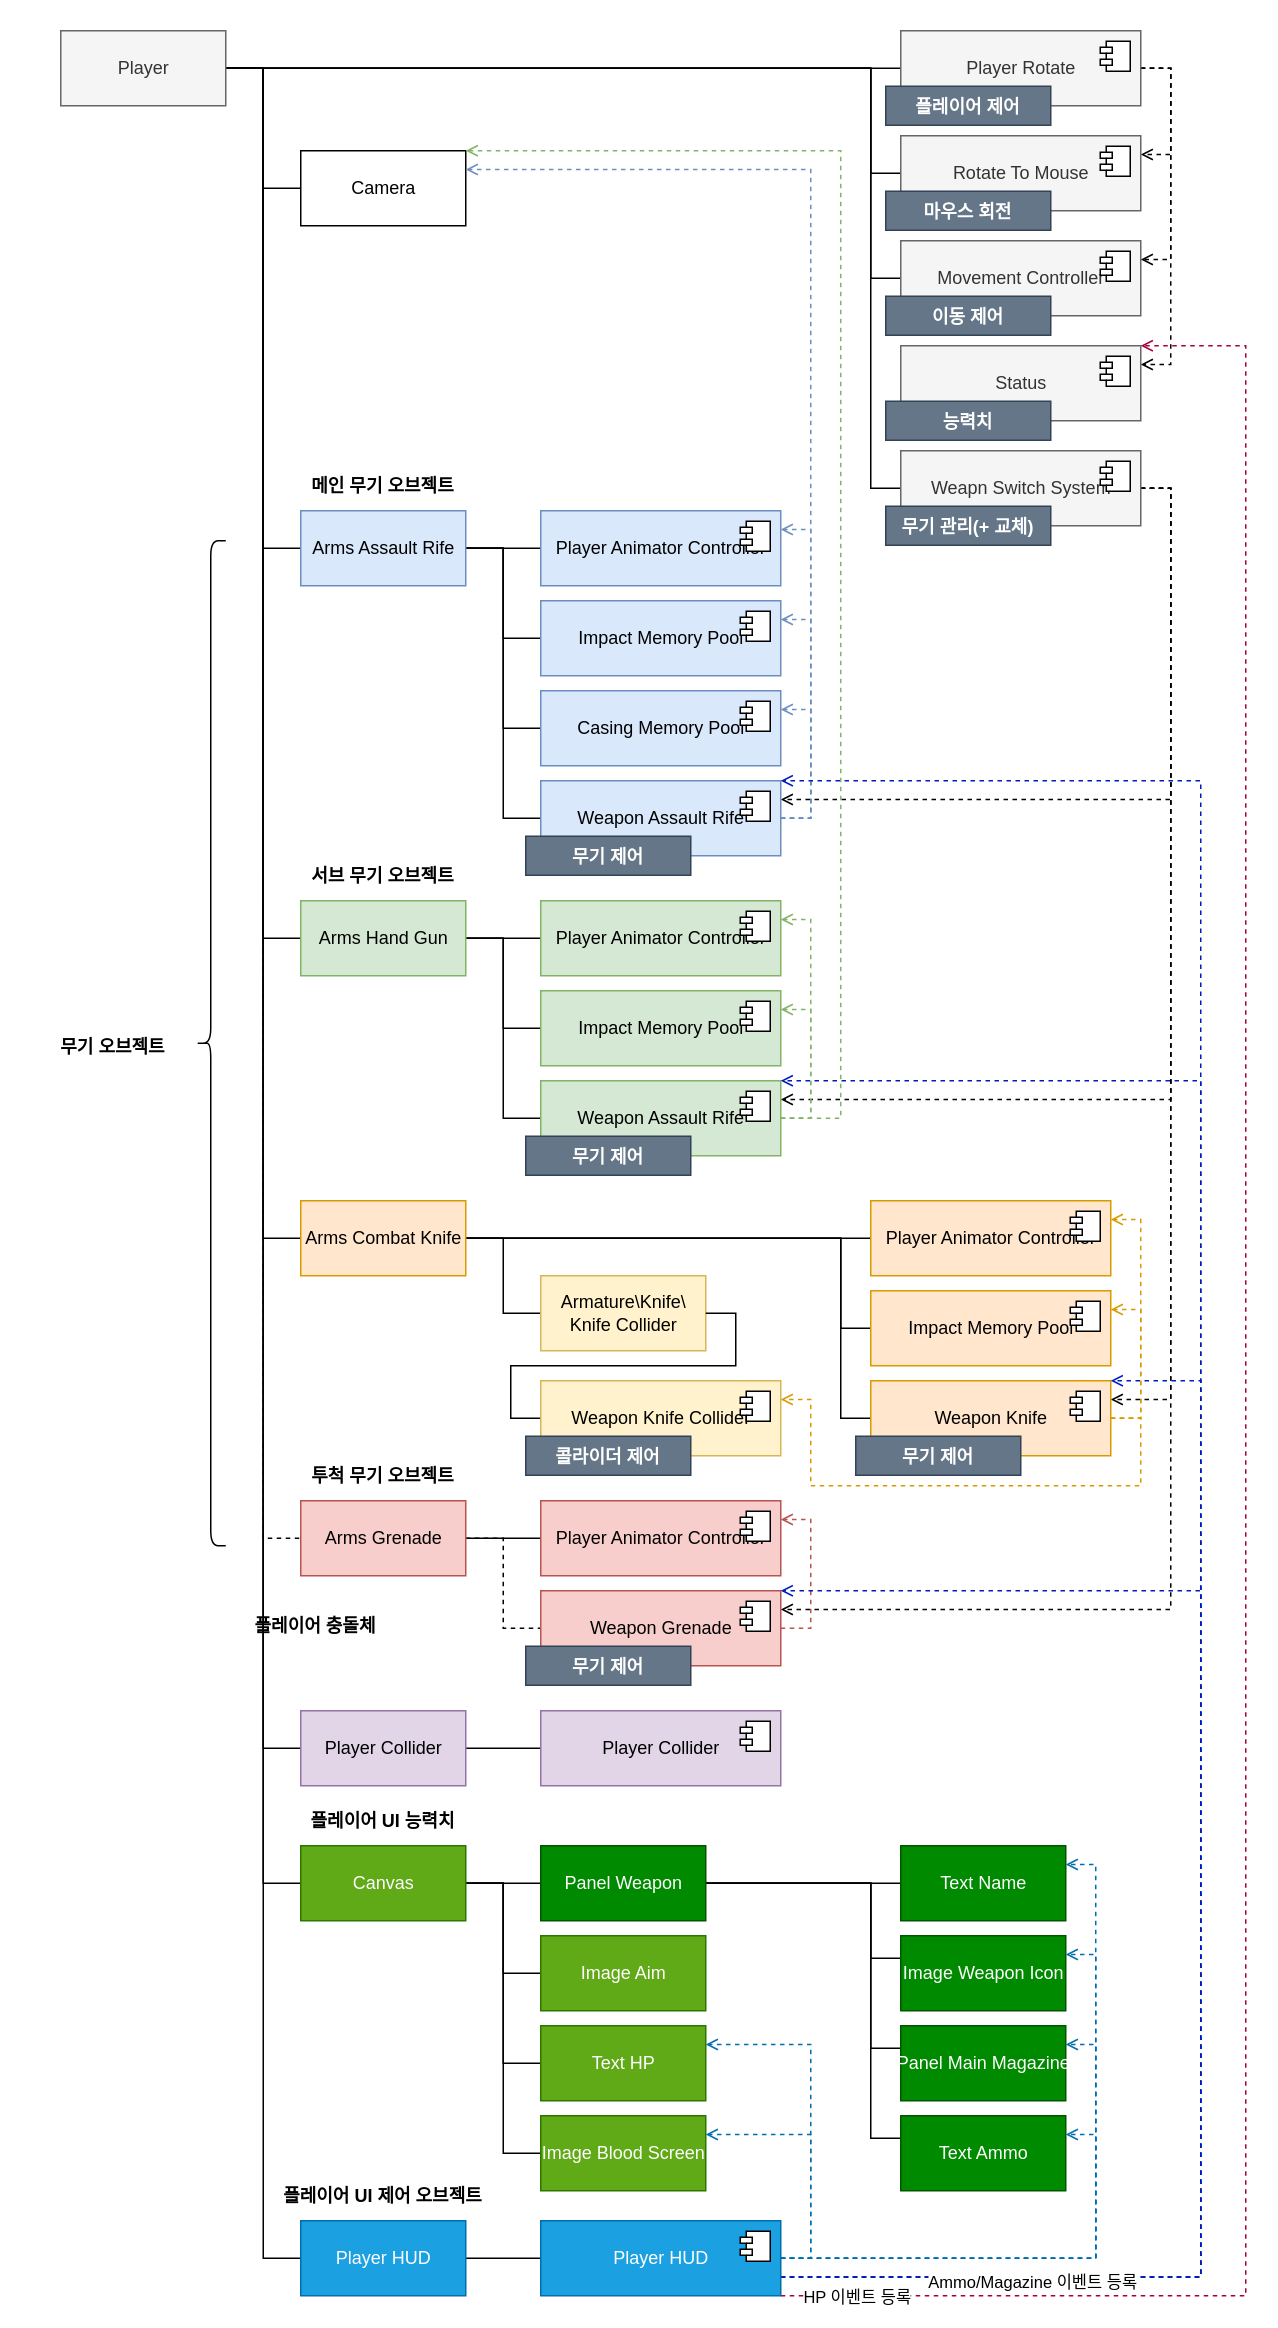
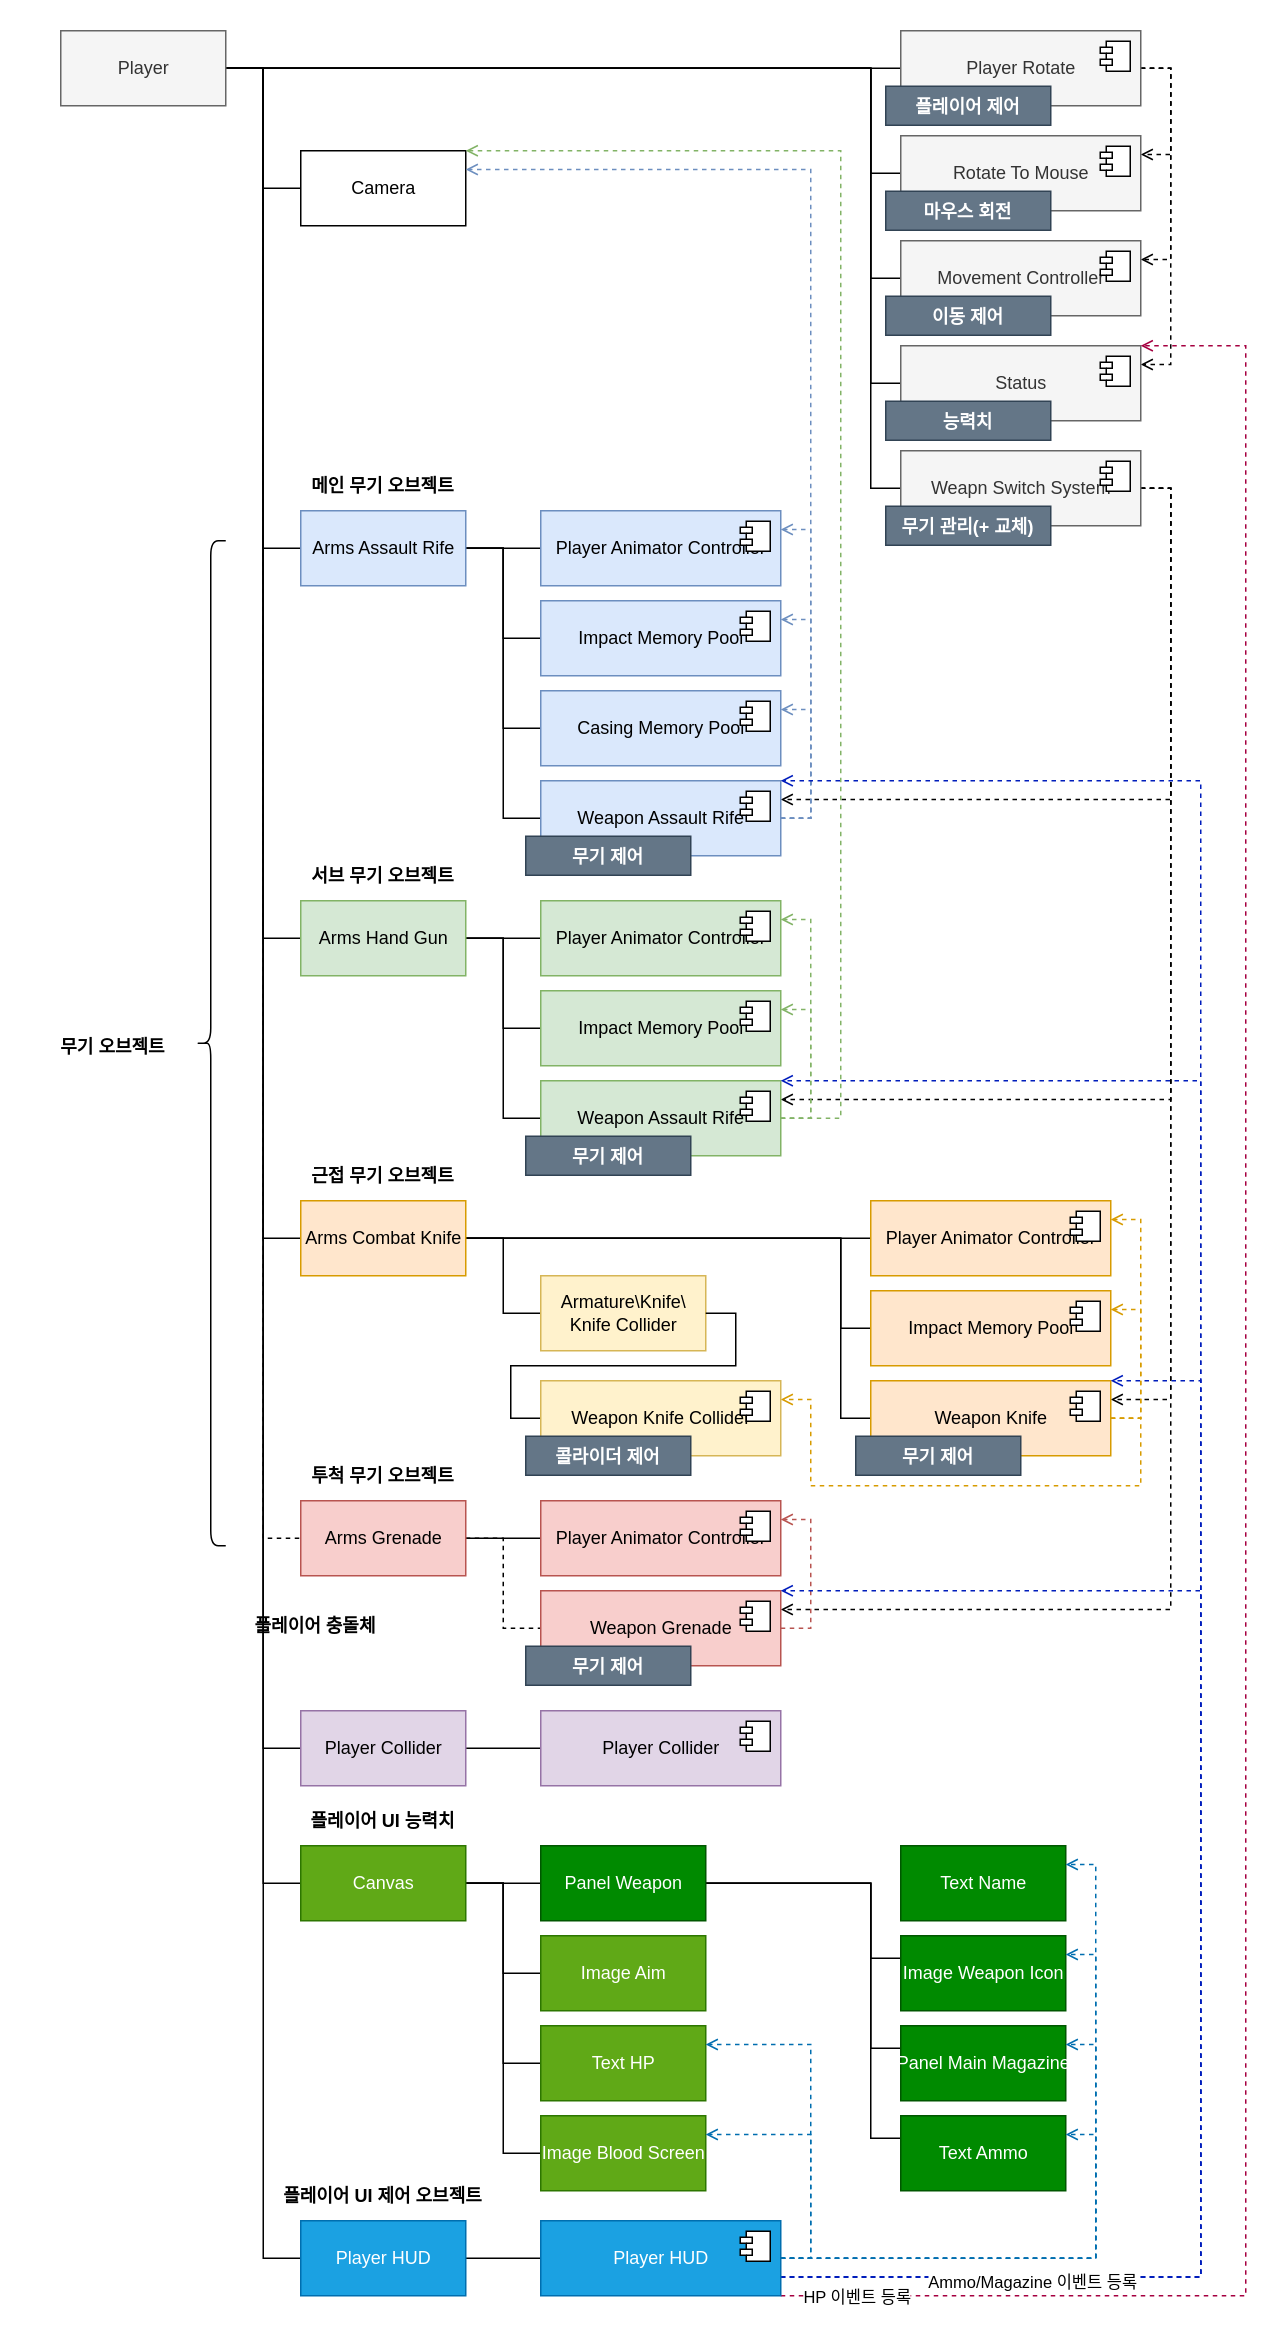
none -> (887, 383)
none -> (383, 1175)
(887, 1883) -> none
